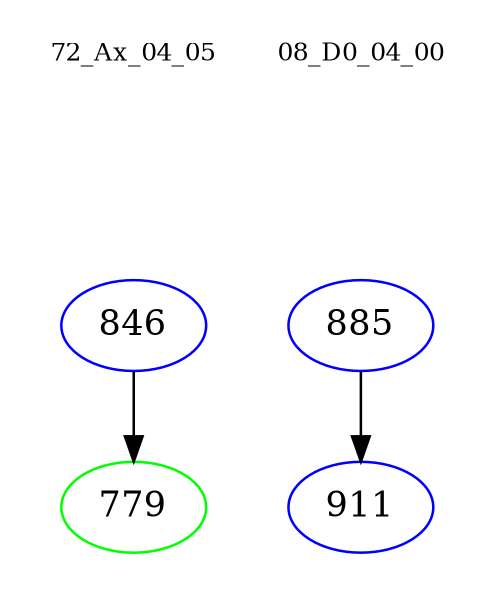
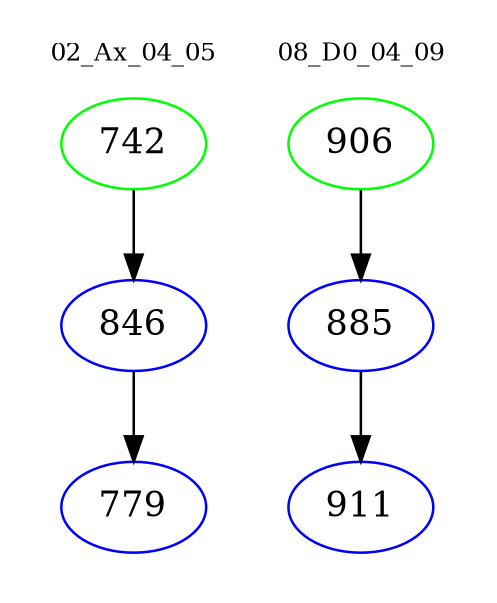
(134, 54) -> (134, 54)
(362, 54) -> (362, 54)
none -> (134, 144)
none -> (361, 144)
(134, 507) -> (134, 507)
